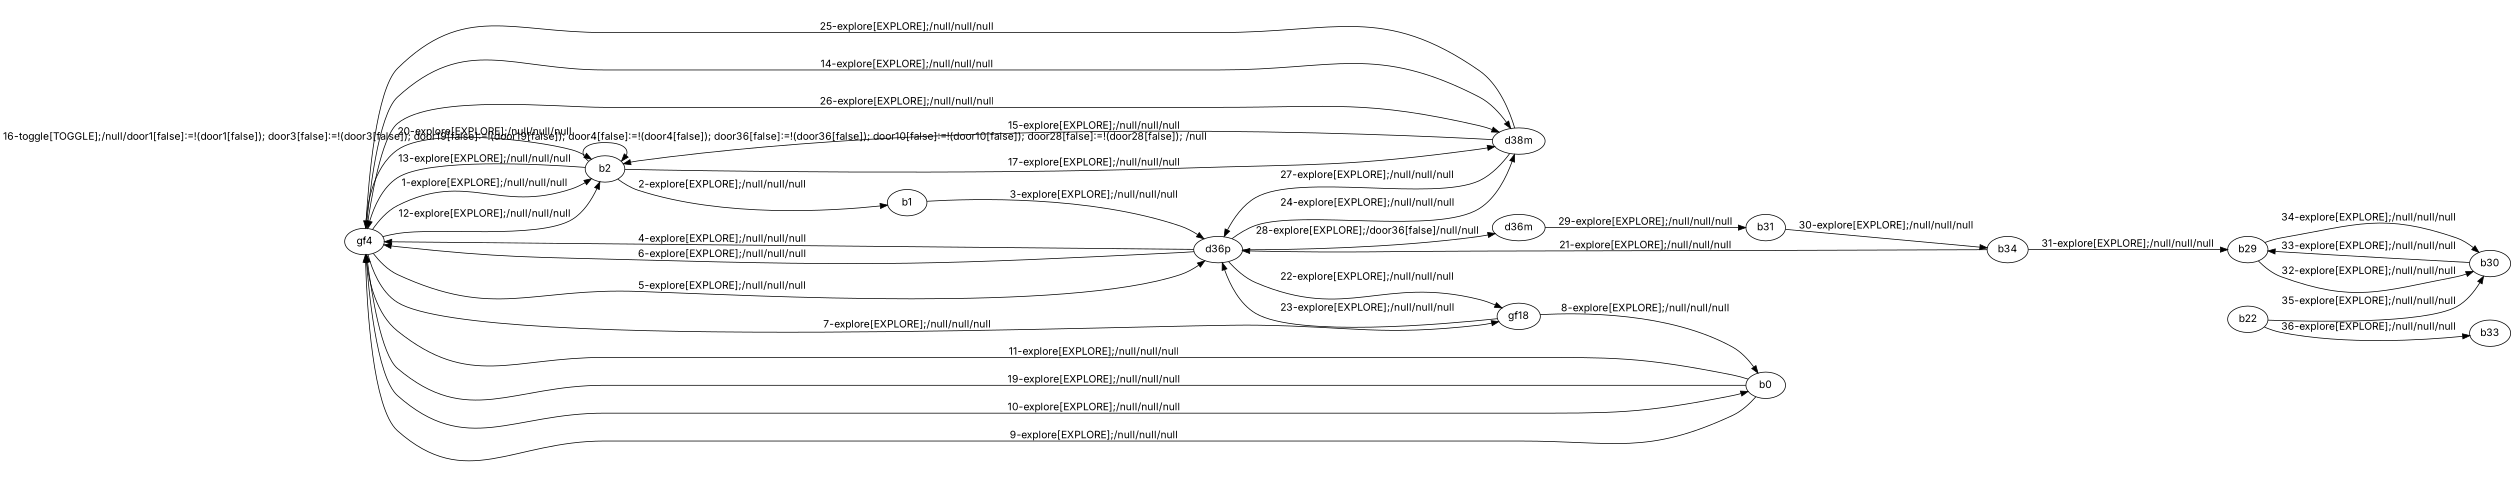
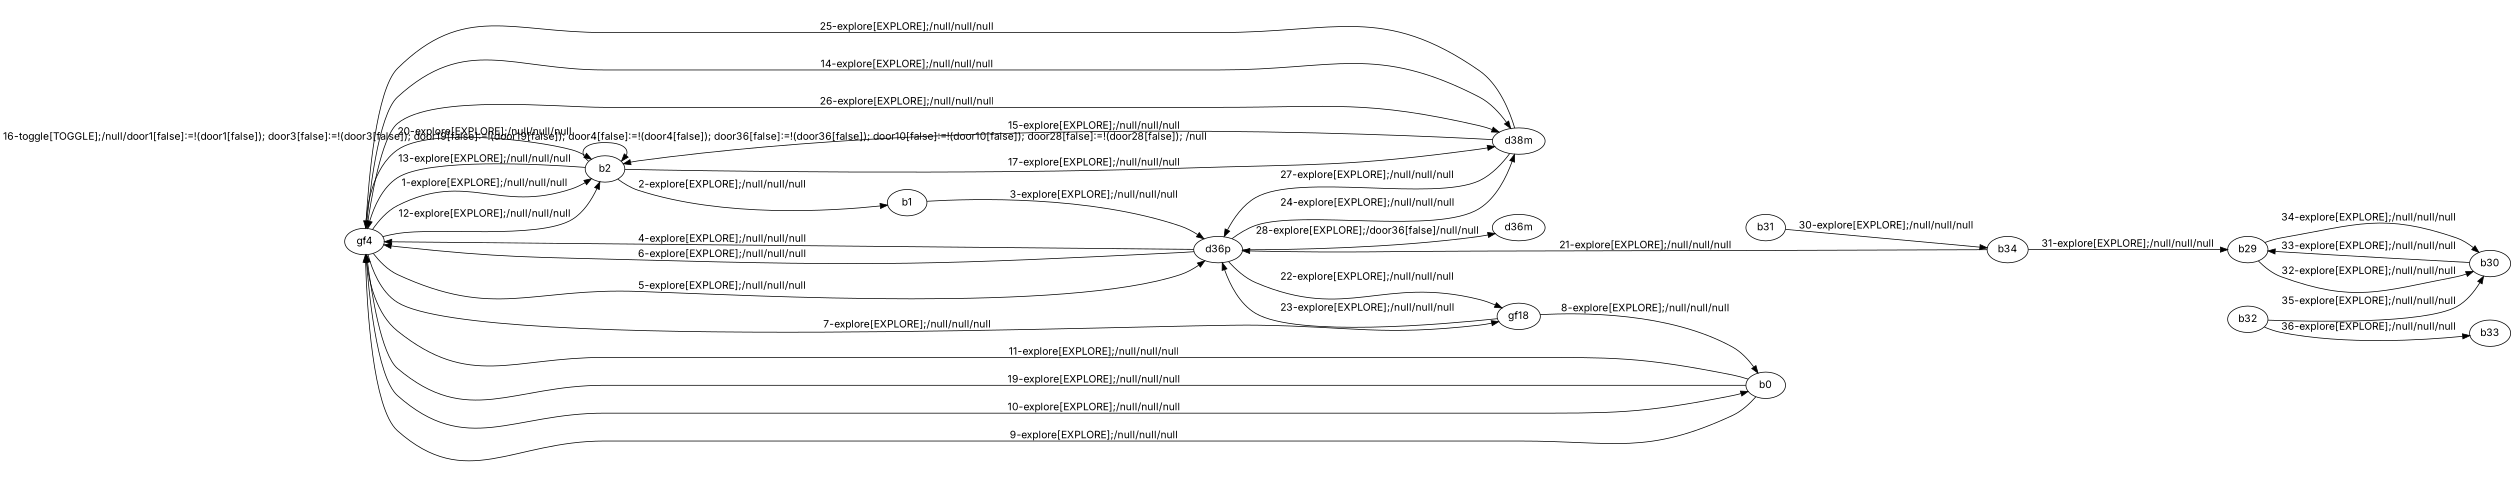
(1642, 228) -> none
(2248, 319) -> (2248, 319)
